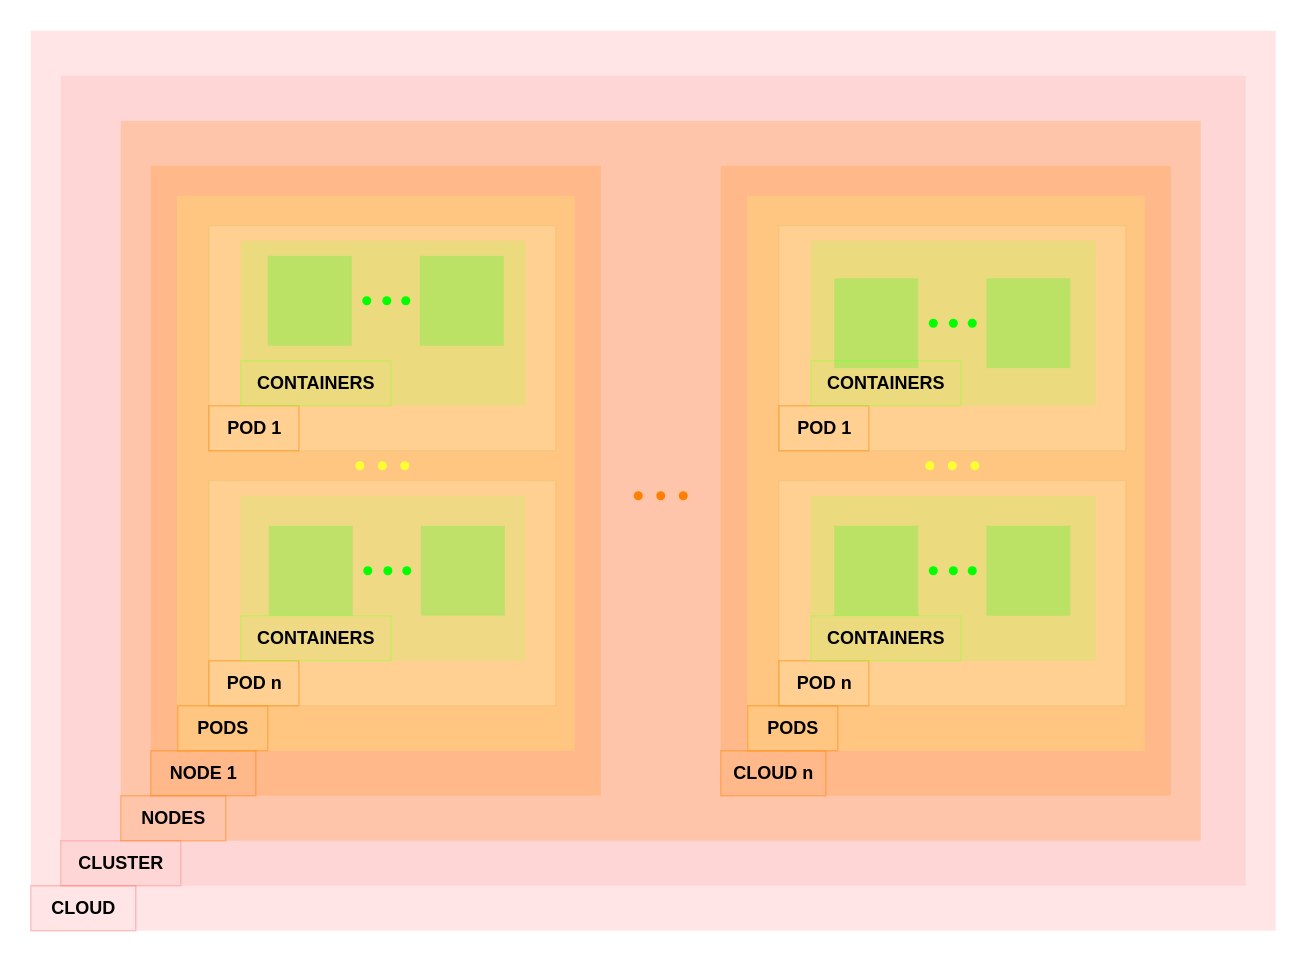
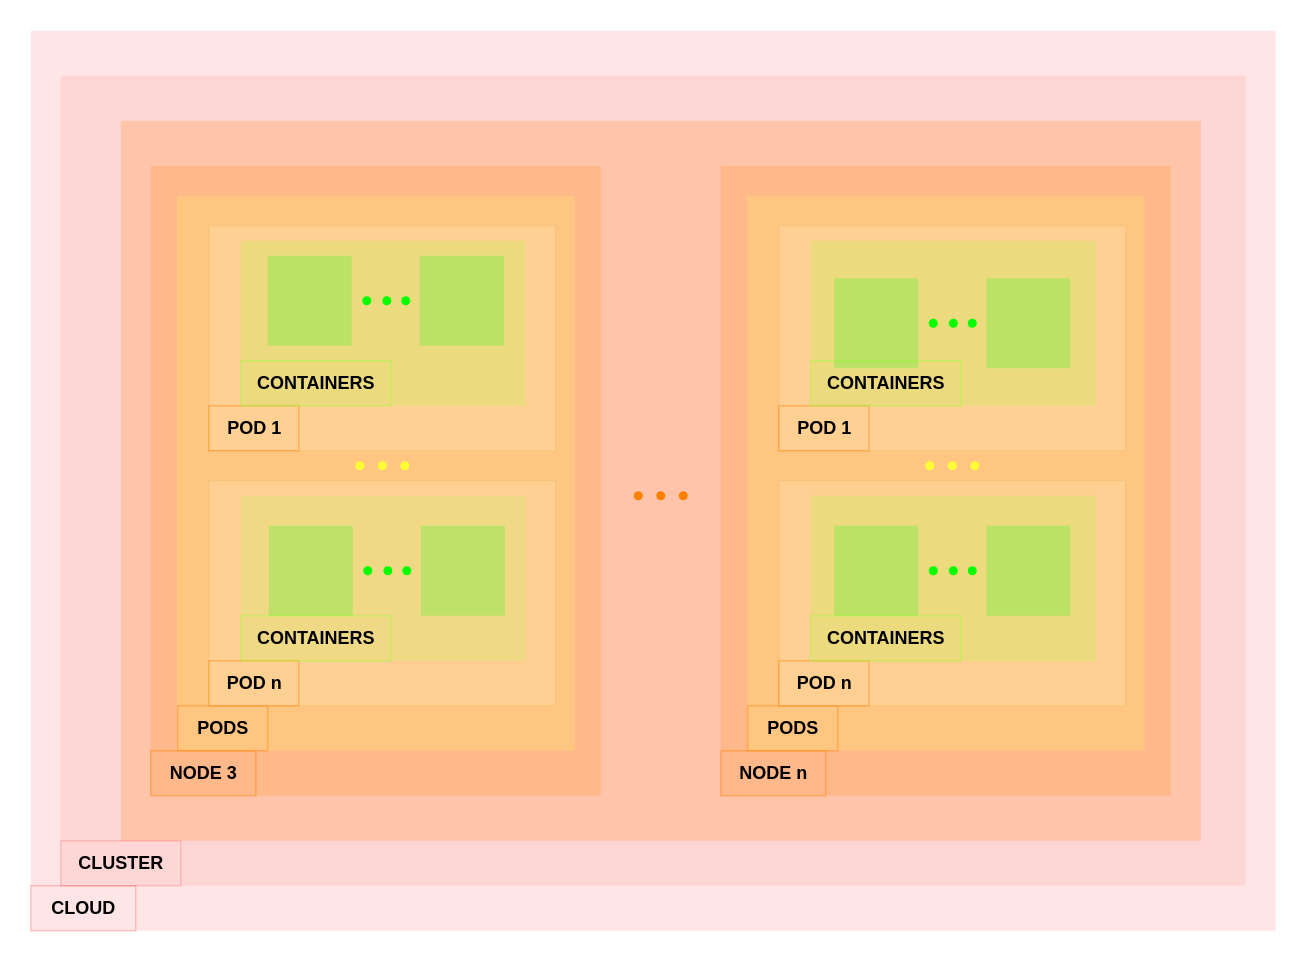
(204, 773) -> (204, 773)
(774, 773) -> (774, 773)
(173, 818) -> none
